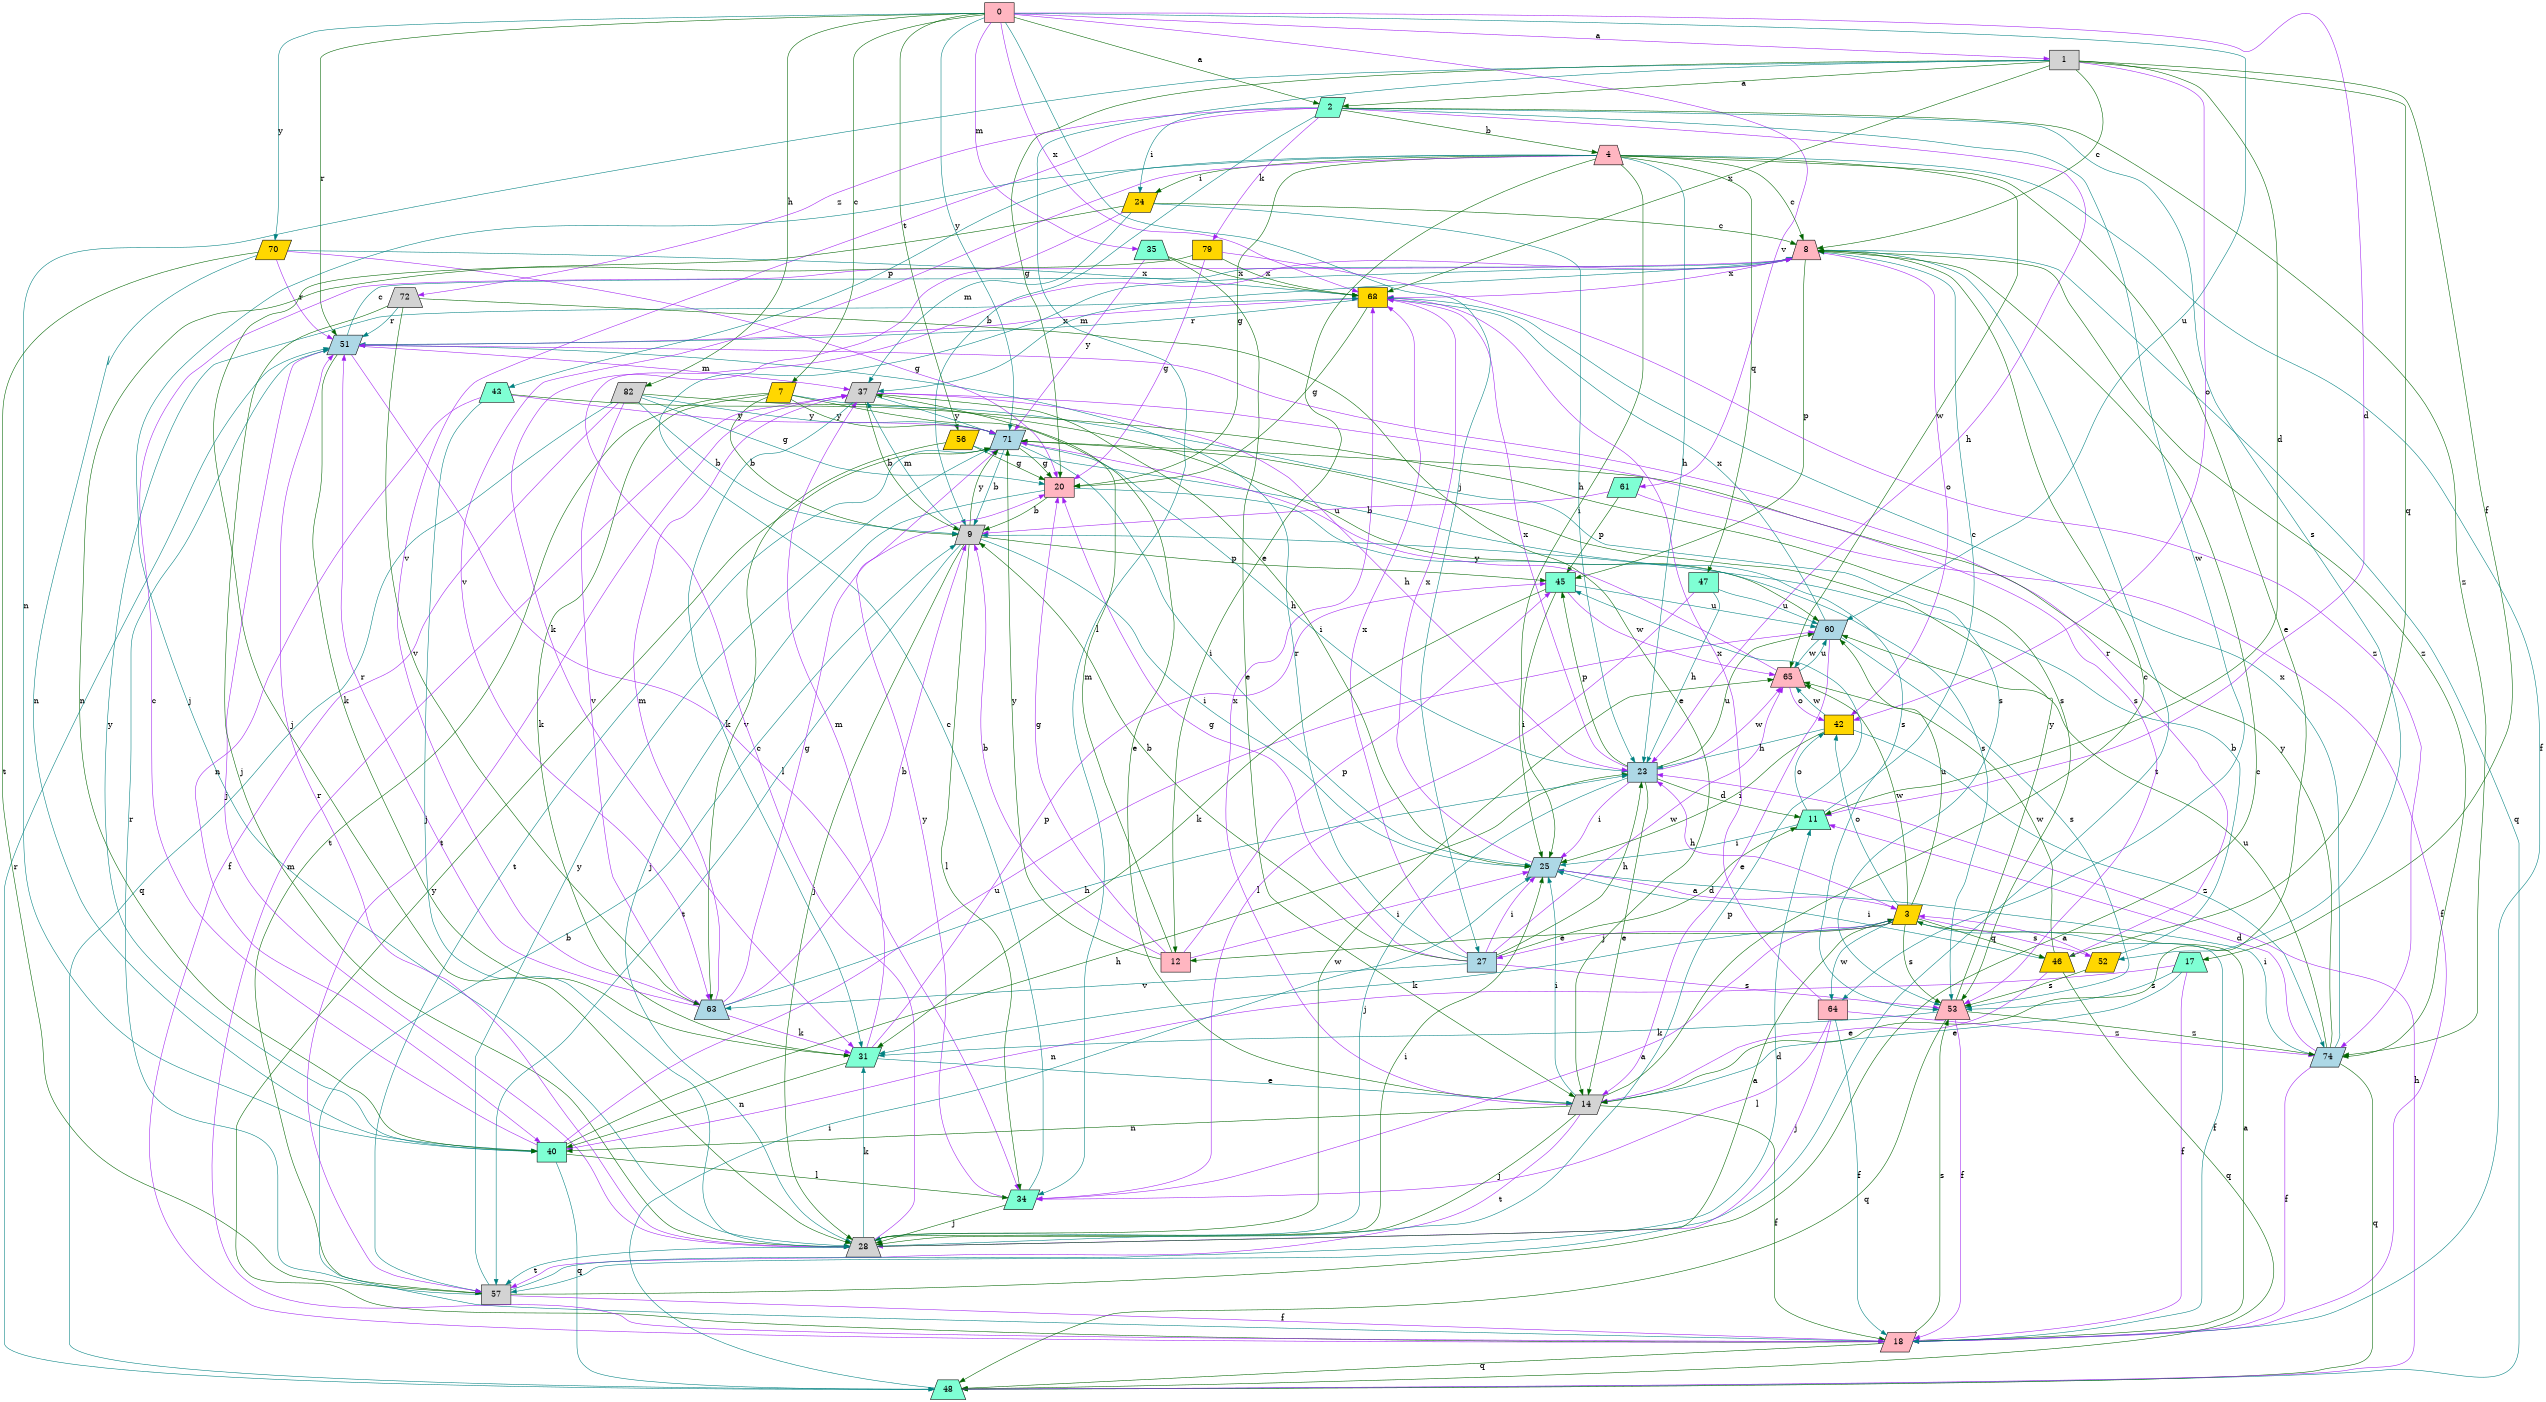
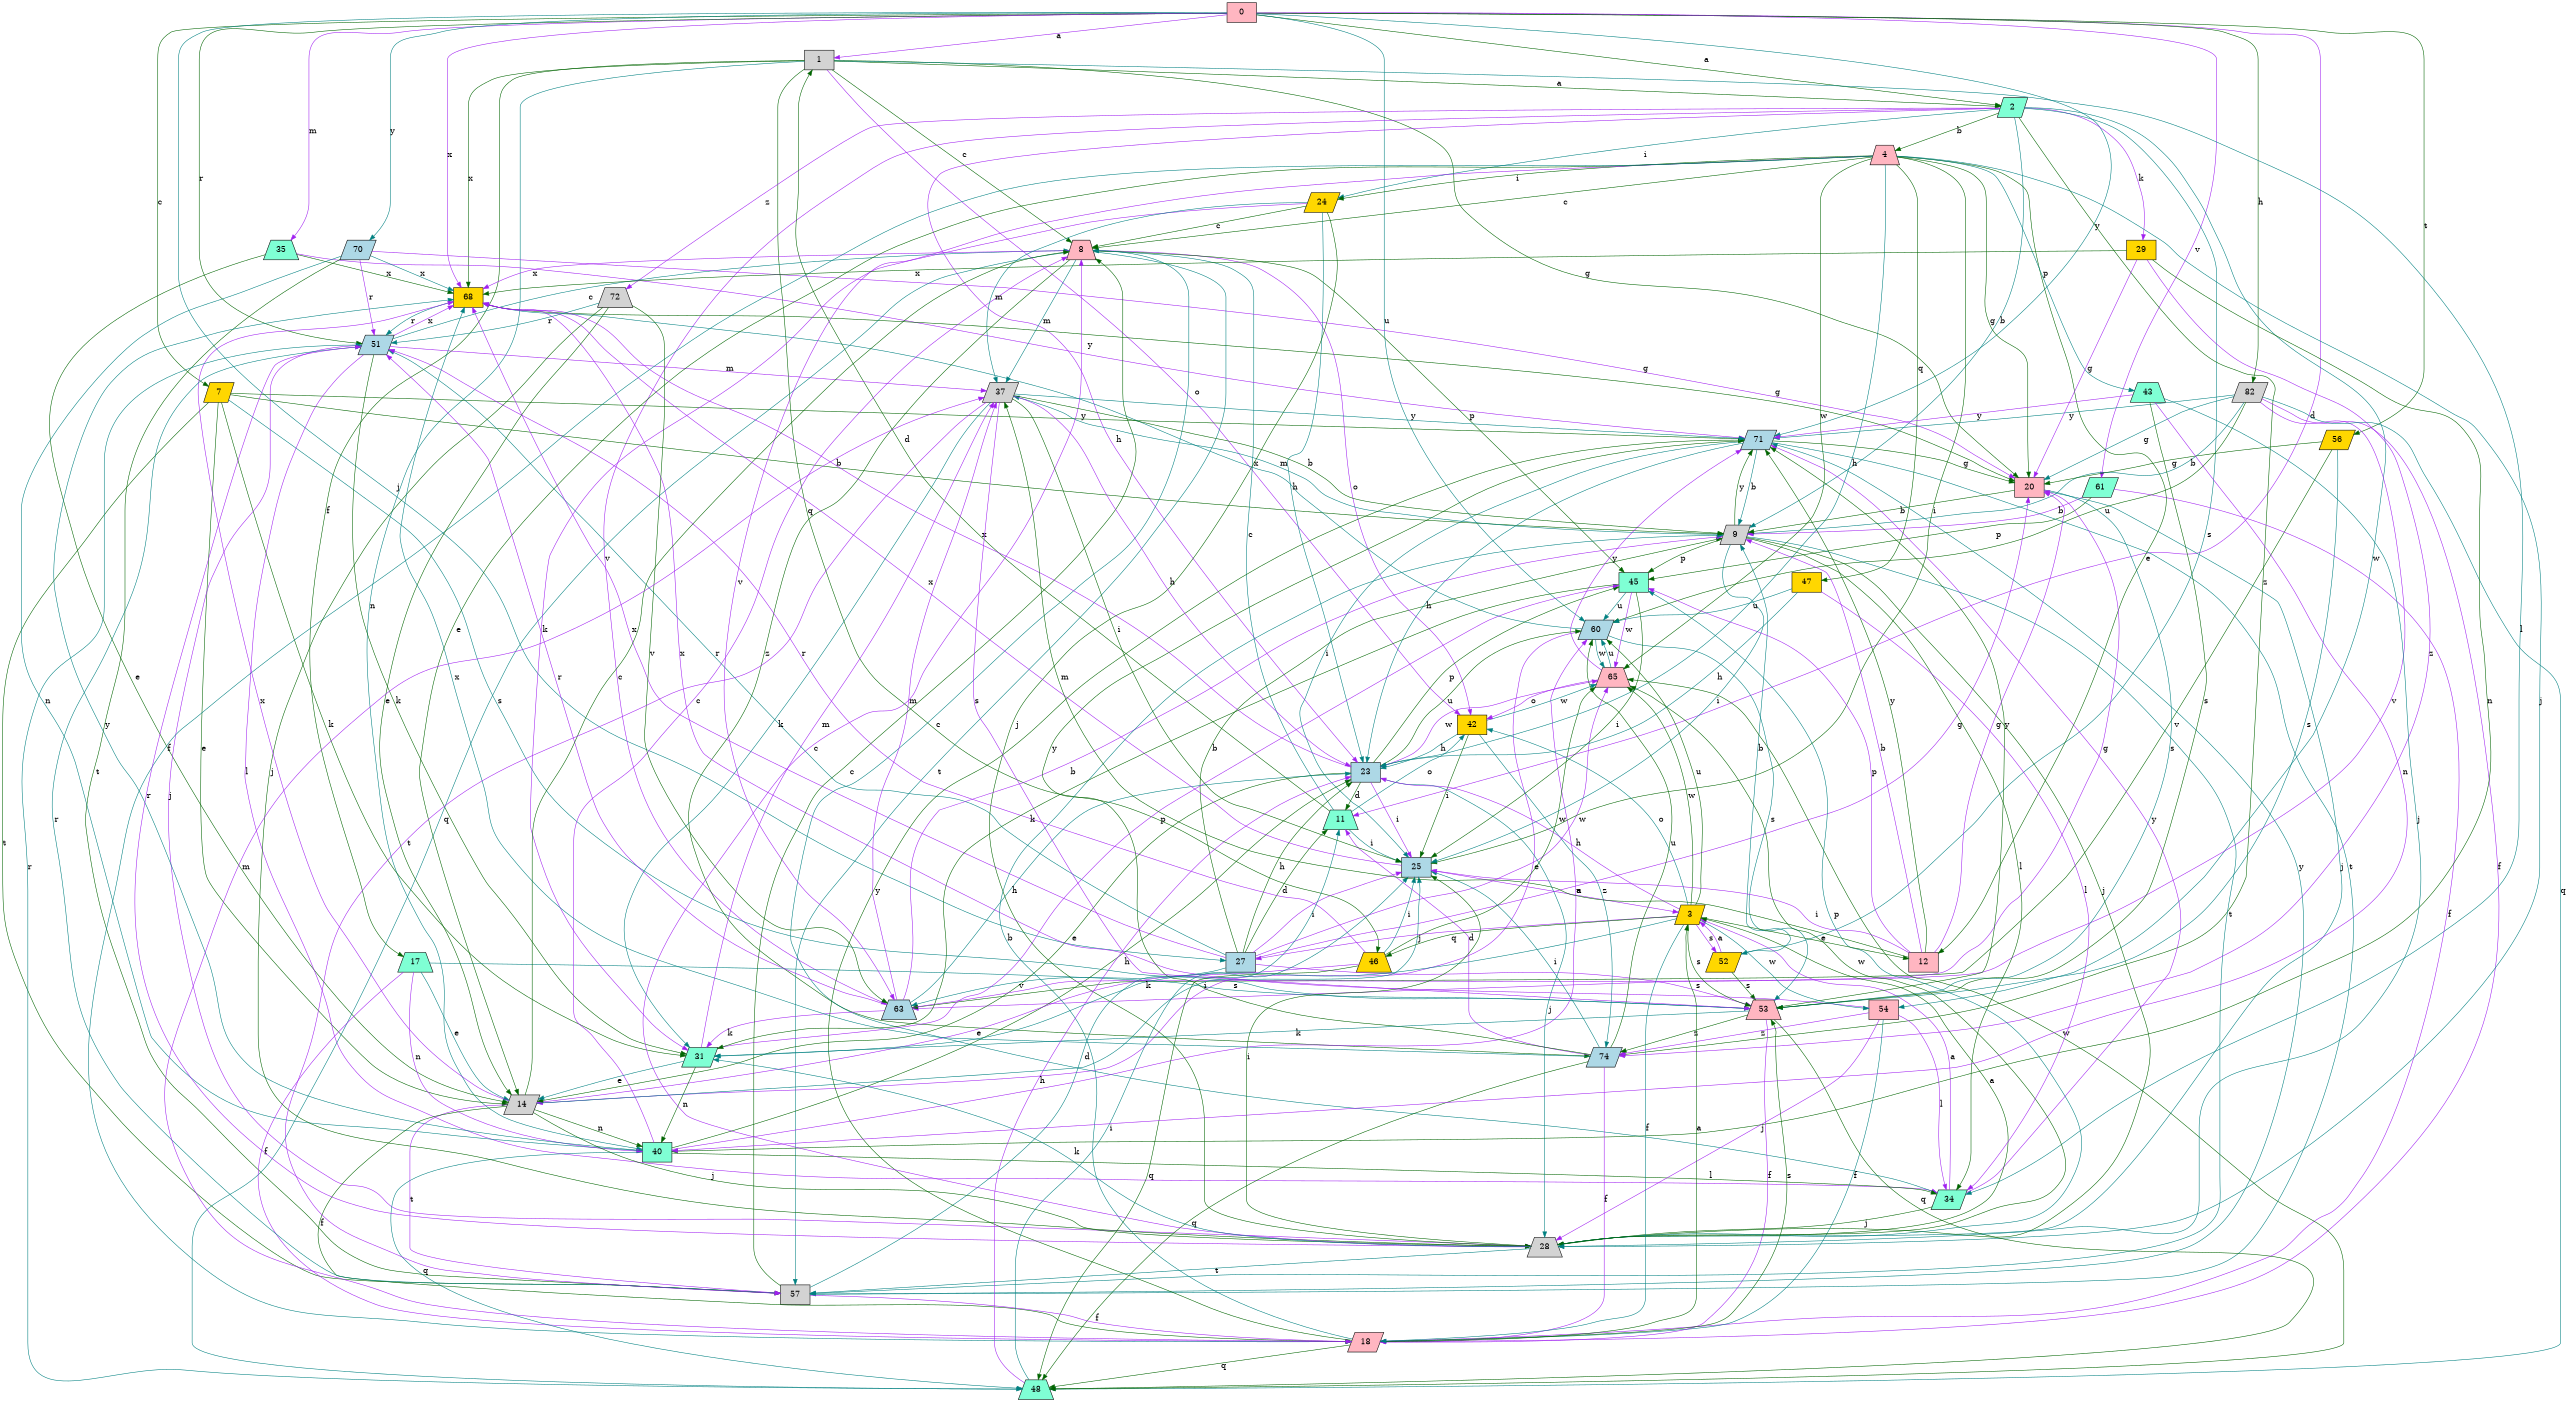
(273, 250) -> (358, 250)
(1207, 250) -> (2141, 250)
(2277, 528) -> (953, 510)
(1704, 582) -> (1807, 582)
(1545, 867) -> (1416, 867)
(1833, 1010) -> (1884, 1010)
none -> (2218, 1360)
